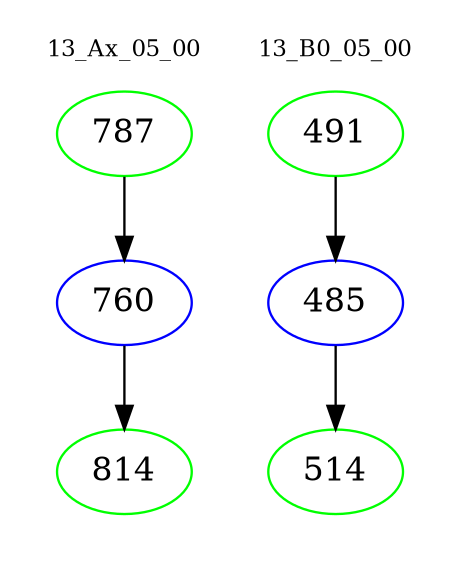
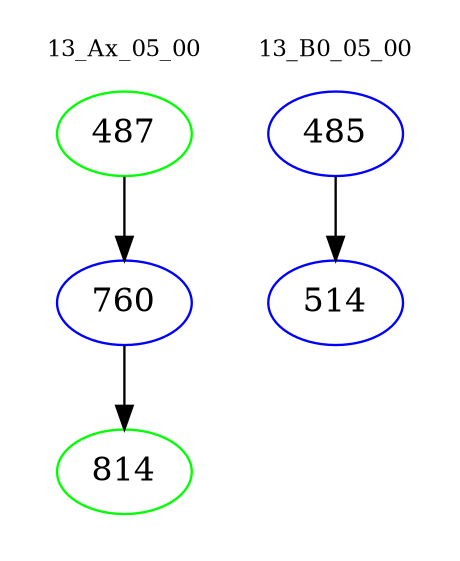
(124, 134) -> (124, 134)
(336, 134) -> none
(336, 472) -> (336, 303)
